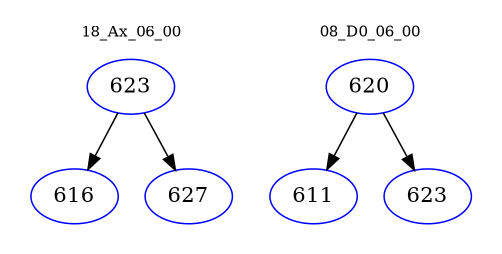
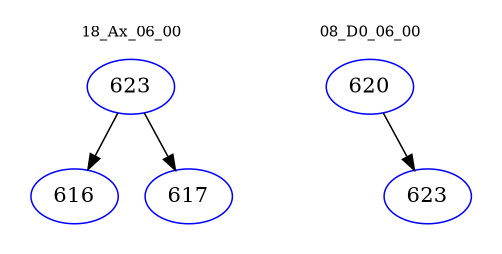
(189, 196) -> (189, 196)
(314, 196) -> none
